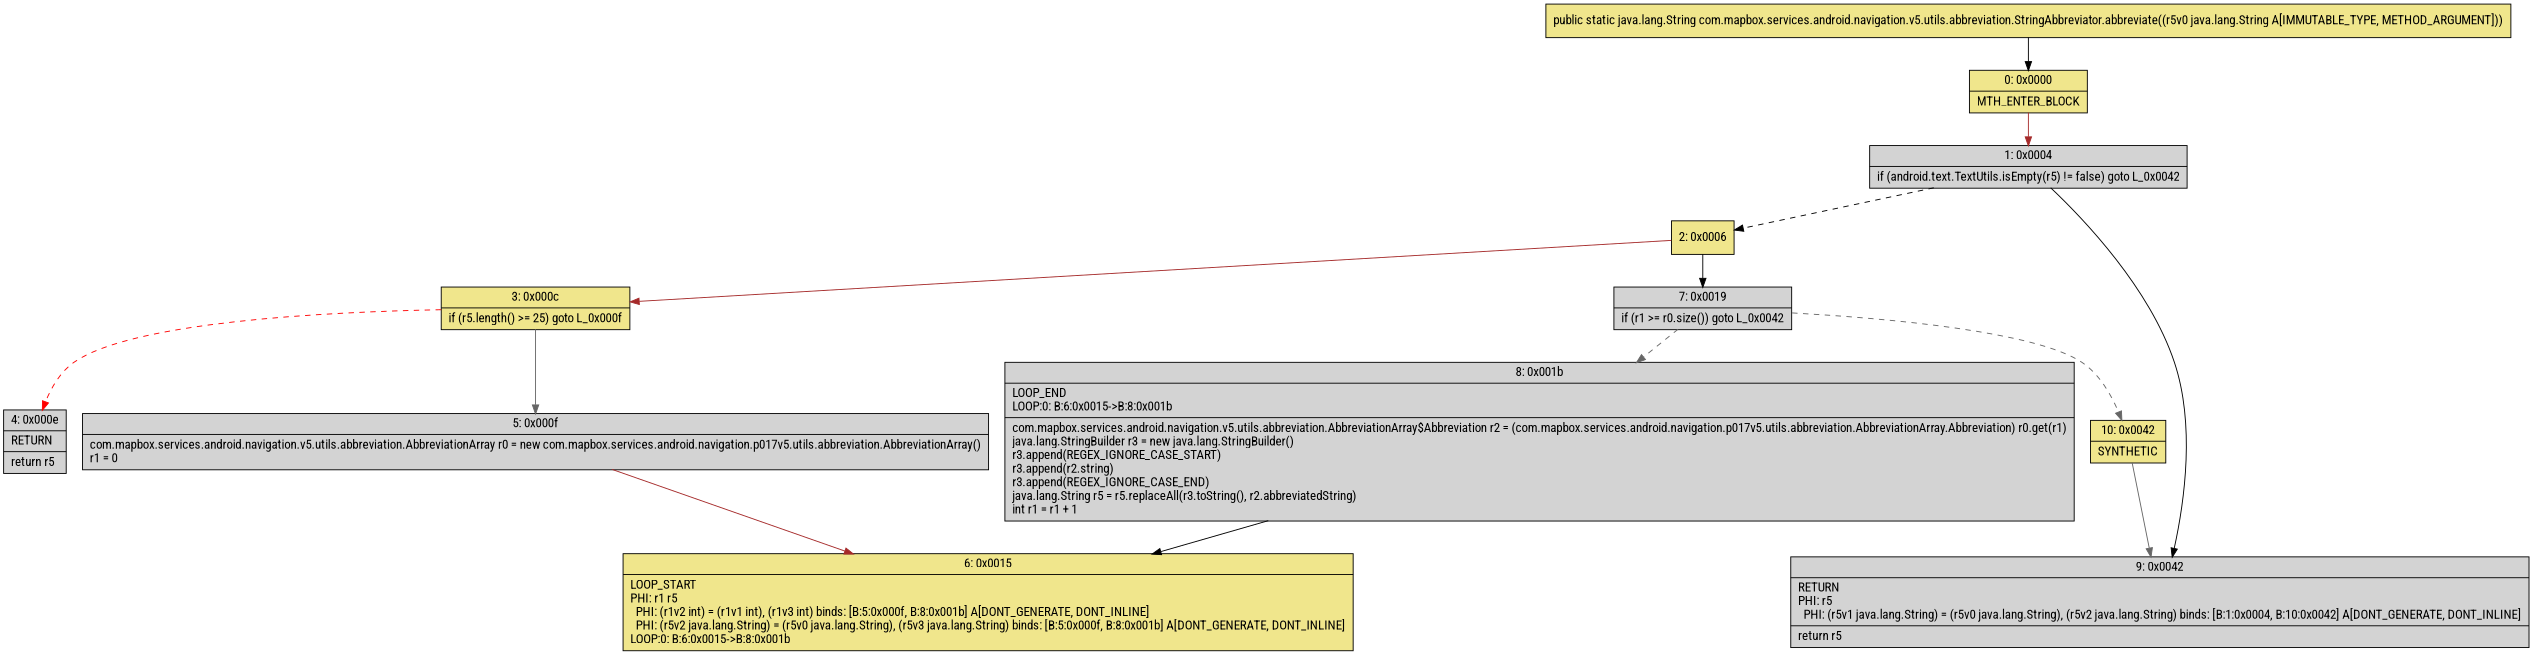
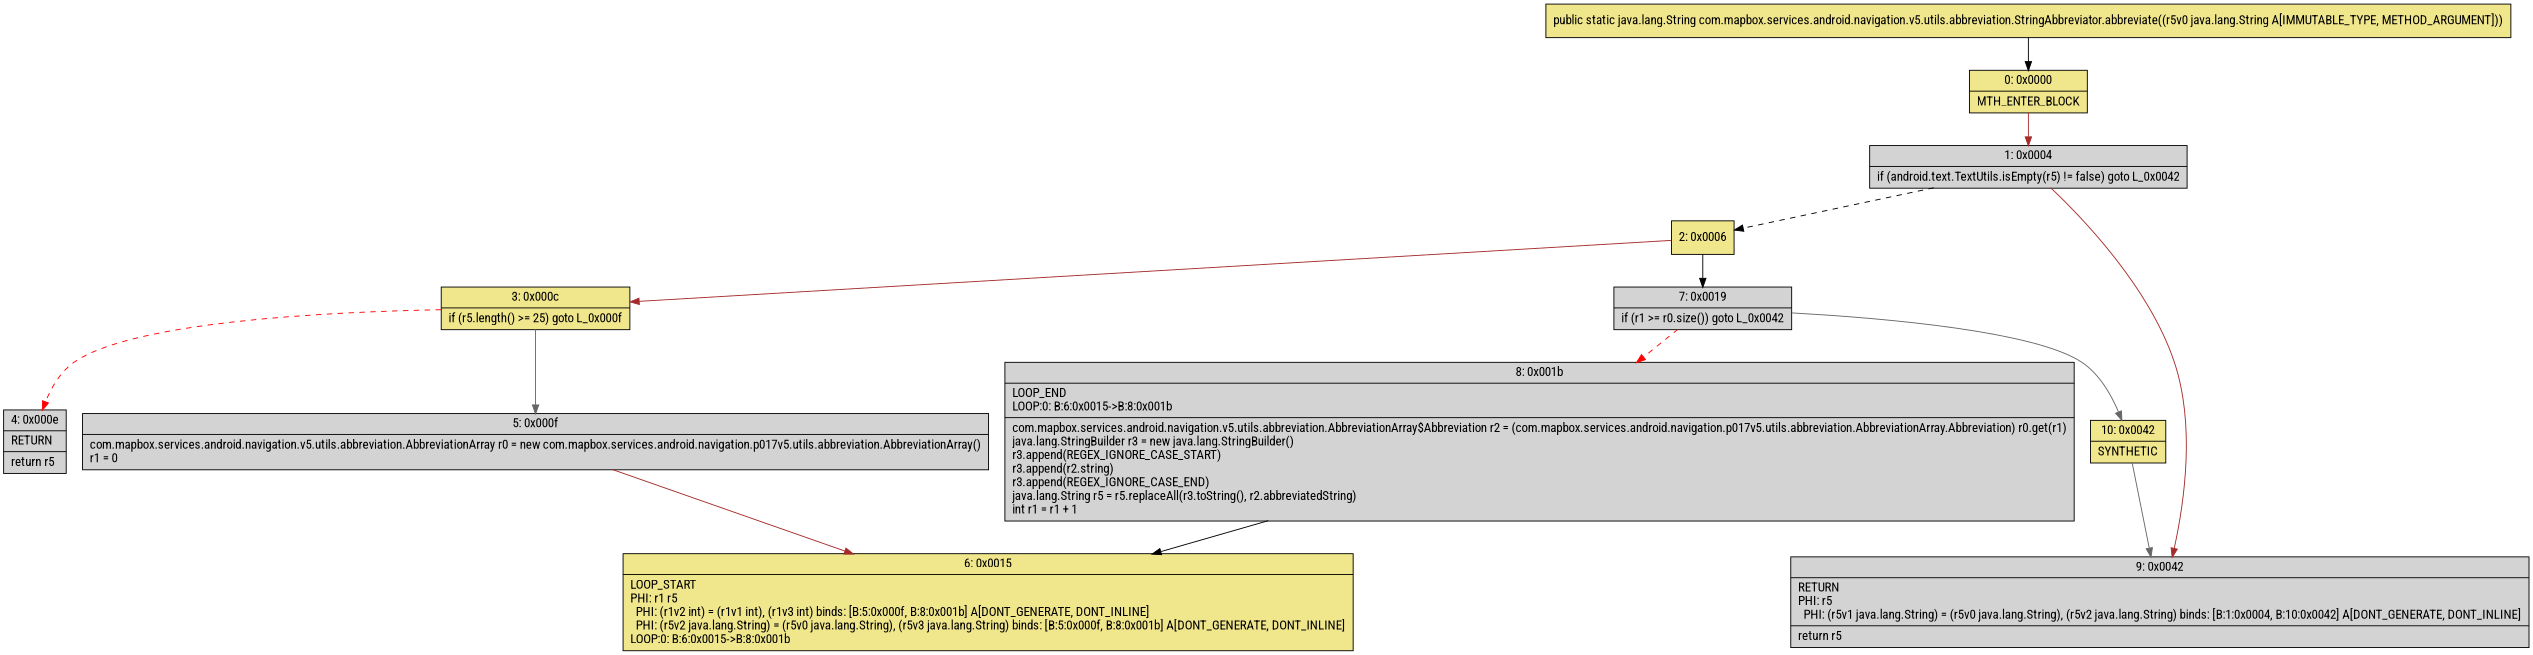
(1970, 330) -> (1970, 330)
(1661, 343) -> (1661, 343)
(2169, 349) -> (2169, 349)
